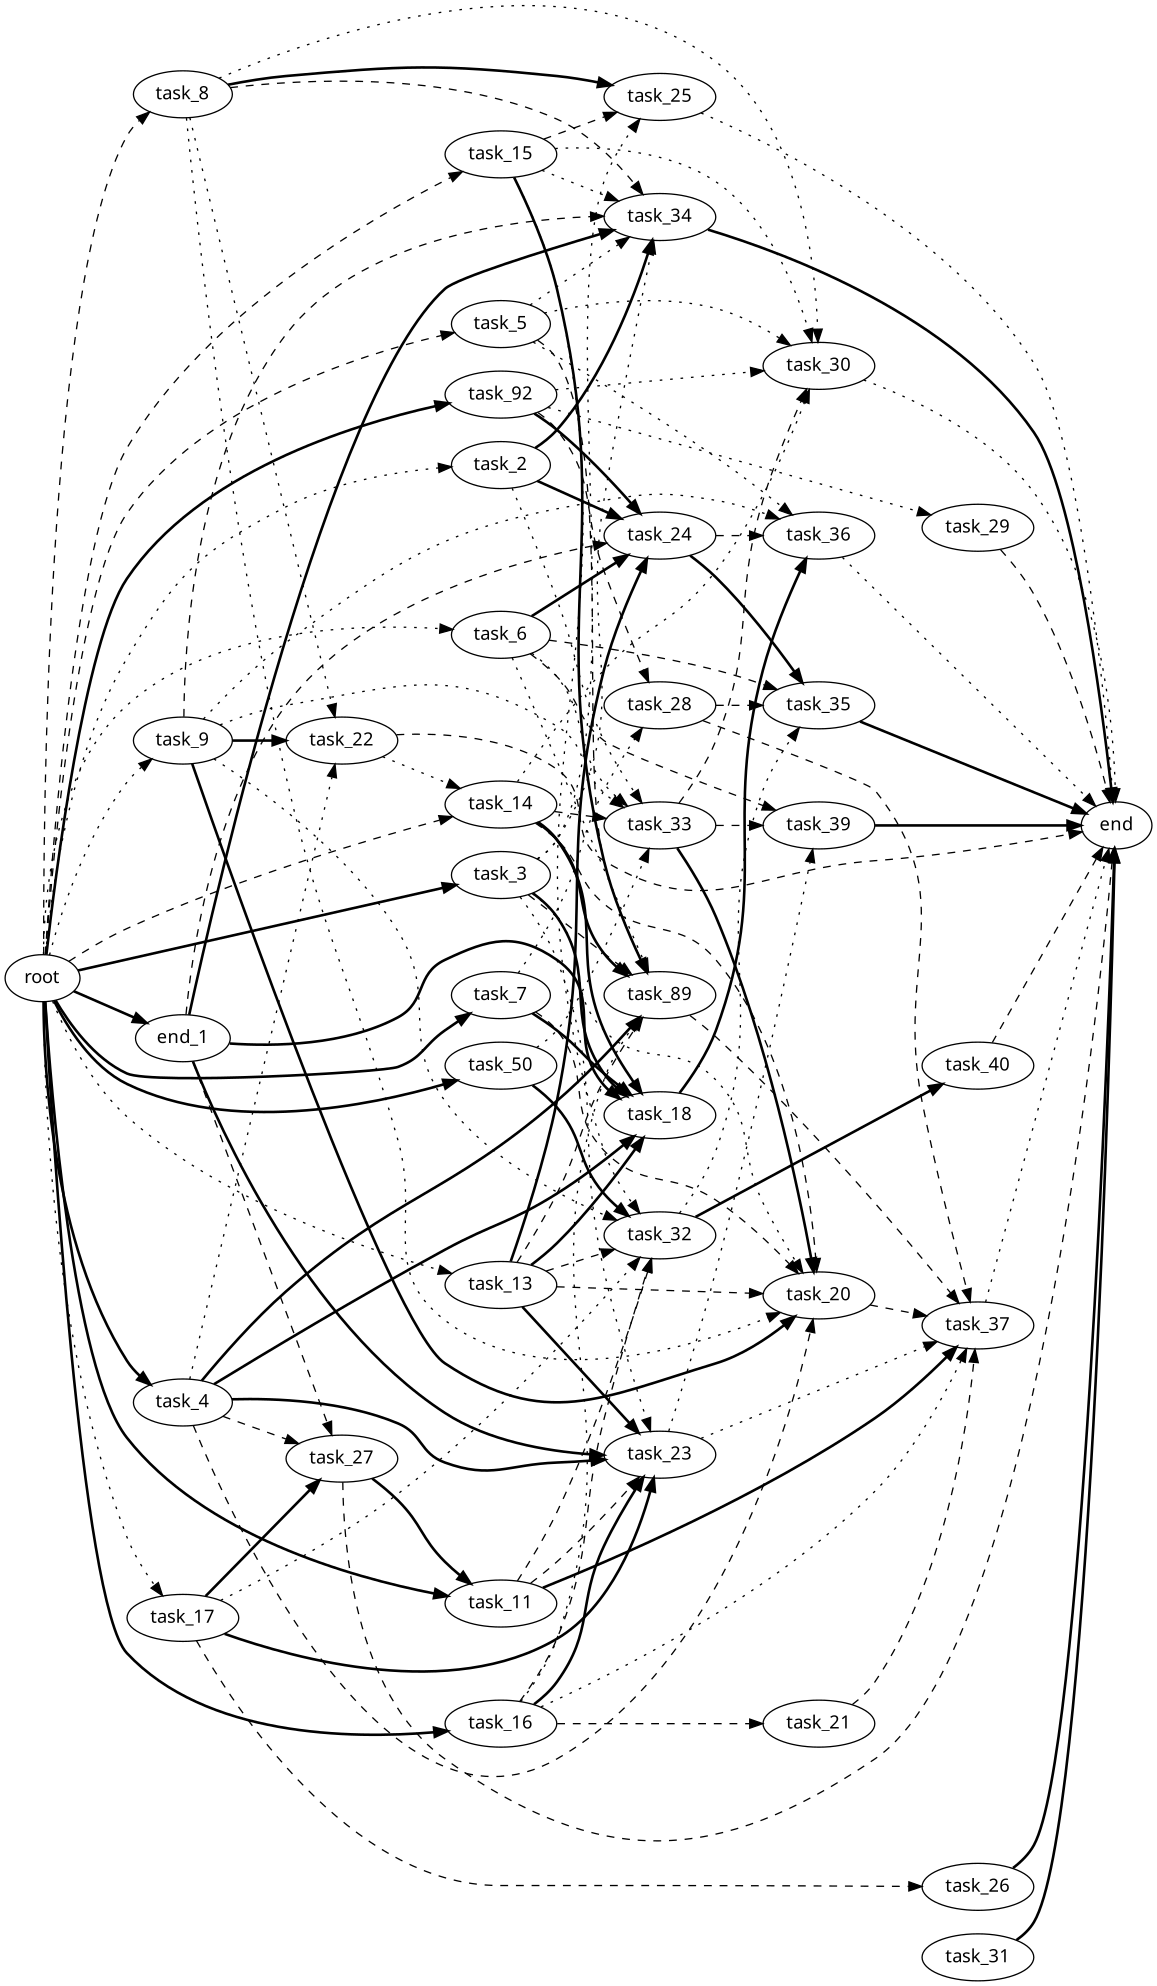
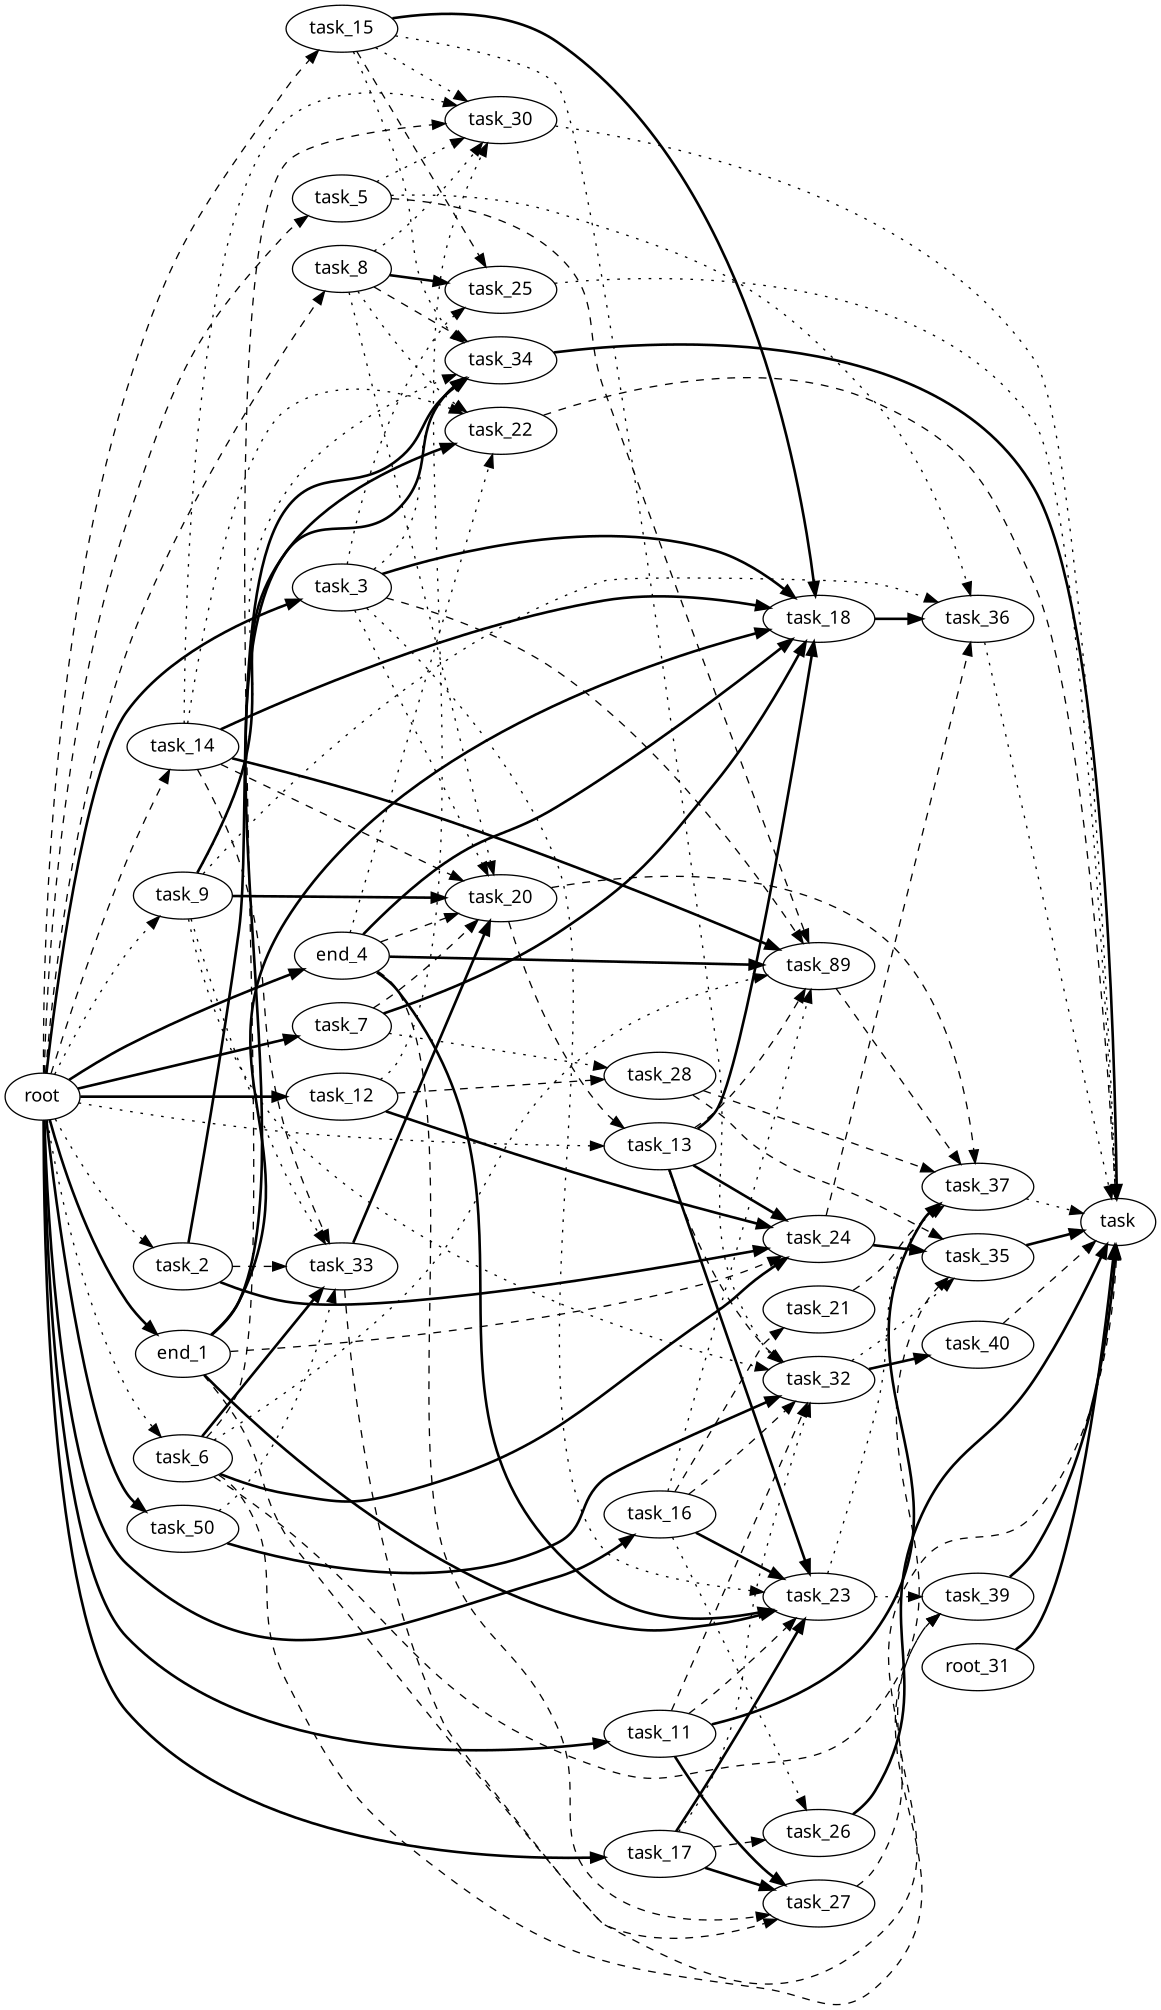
(574, 275) -> none
(268, 362) -> (253, 571)
(501, 395) -> (342, 1097)
(978, 528) -> none
(581, 568) -> (699, 209)
(745, 594) -> (245, 546)
(568, 634) -> (261, 1266)
(579, 722) -> (258, 1368)
(415, 770) -> (237, 502)
(1117, 825) -> (1118, 1222)
(653, 1290) -> (550, 1027)
(84, 1389) -> (102, 1667)
(183, 1402) -> (342, 956)
(418, 1525) -> (720, 1821)
(782, 1569) -> (733, 1661)
(978, 1957) -> (978, 1667)
